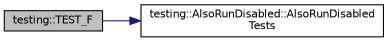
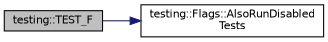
(262, 21) -> (232, 21)
